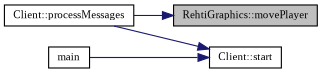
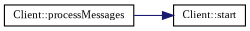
(245, 15) -> none
(69, 57) -> none
